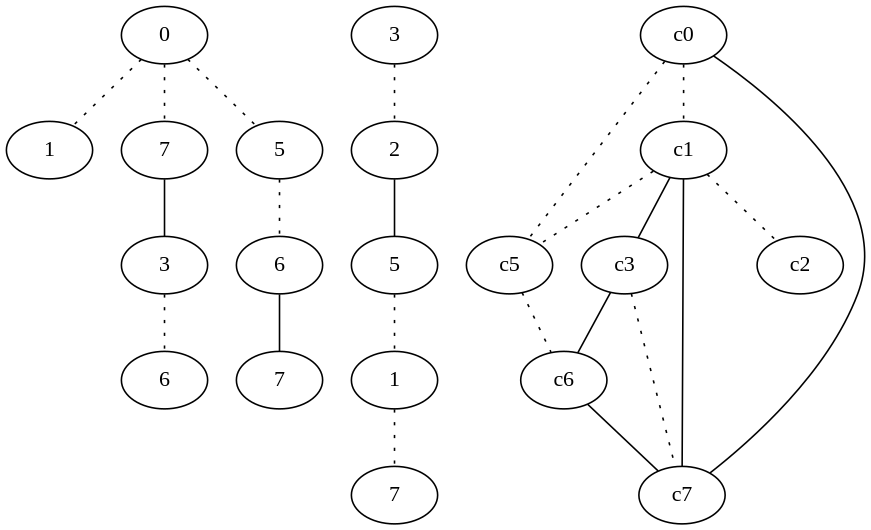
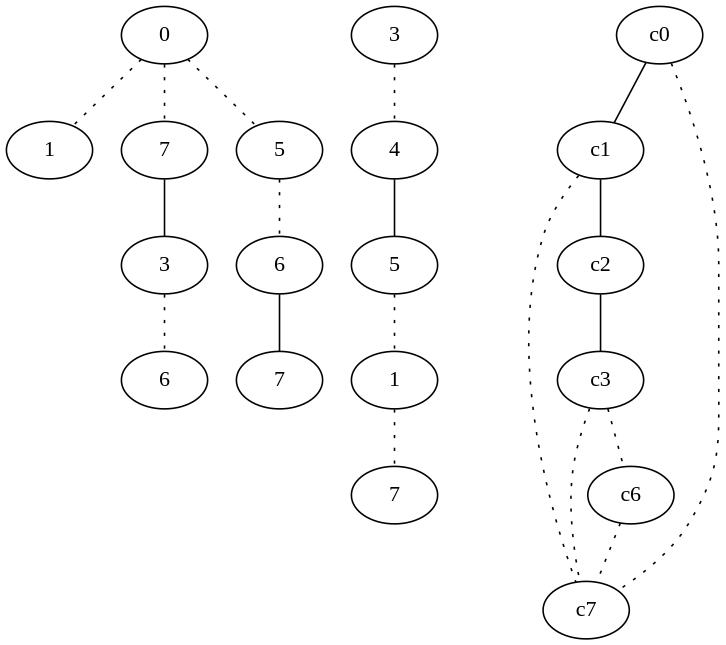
(684, 93) -> (630, 93)
(395, 150) -> (395, 150)
(654, 208) -> (601, 323)
(742, 208) -> (601, 208)
(864, 263) -> (719, 342)
(510, 265) -> none
(594, 323) -> (616, 438)
(683, 323) -> (530, 376)
(623, 438) -> (609, 553)
